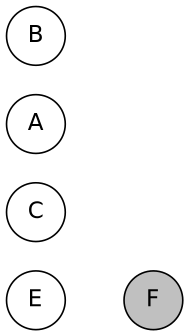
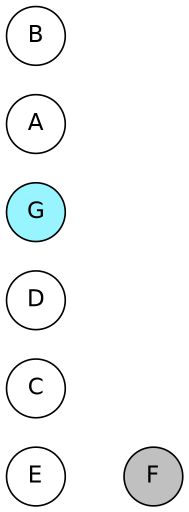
none -> (36, 212)
none -> (36, 300)
